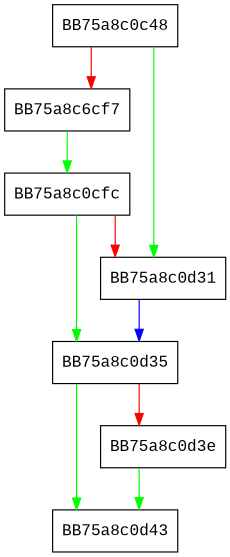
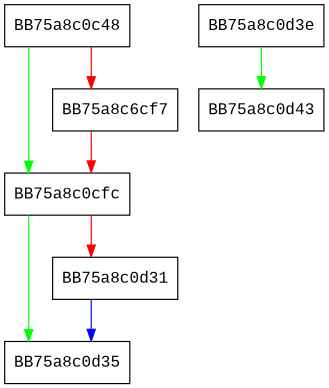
(67, 146) -> (91, 146)
(154, 146) -> (29, 104)
(139, 399) -> none
(77, 441) -> none
